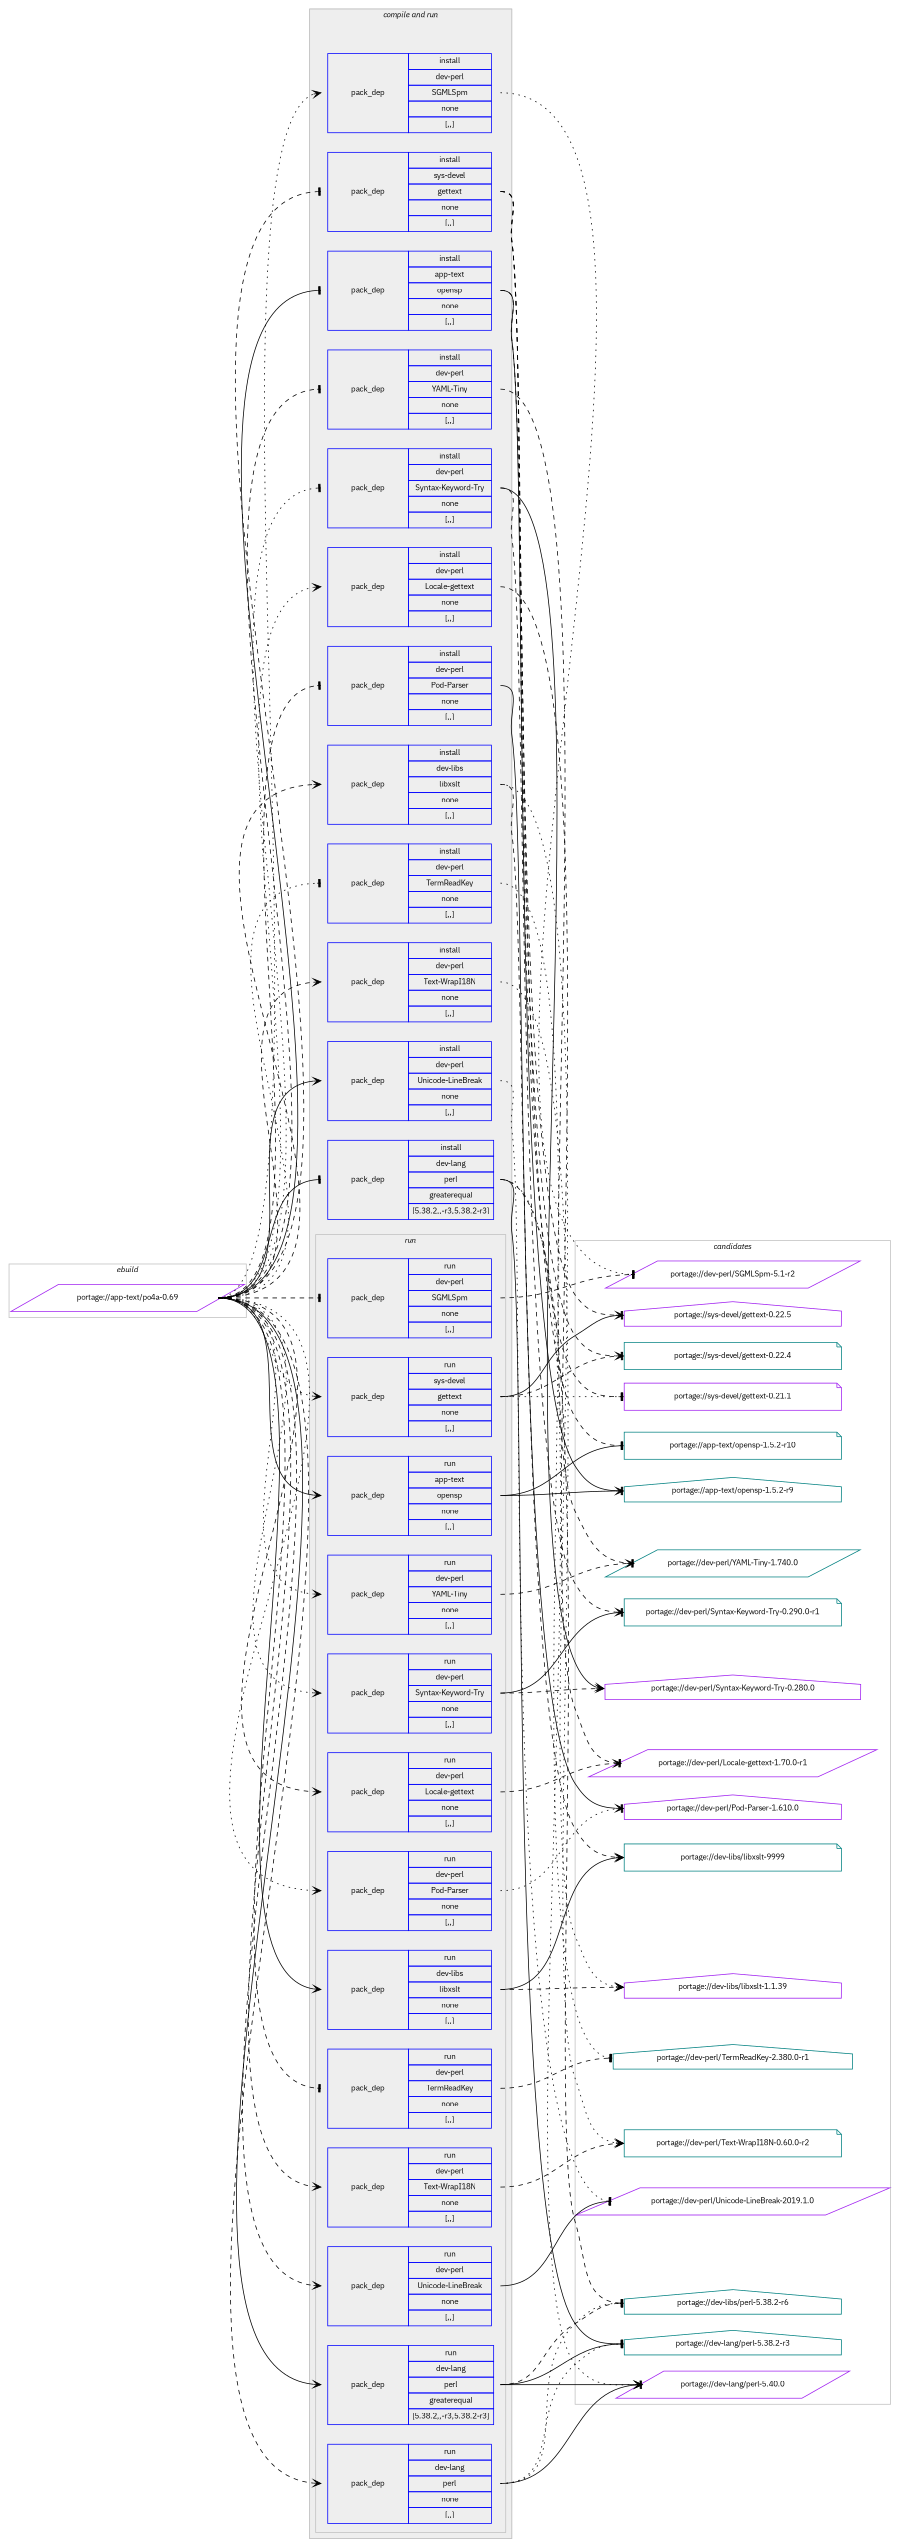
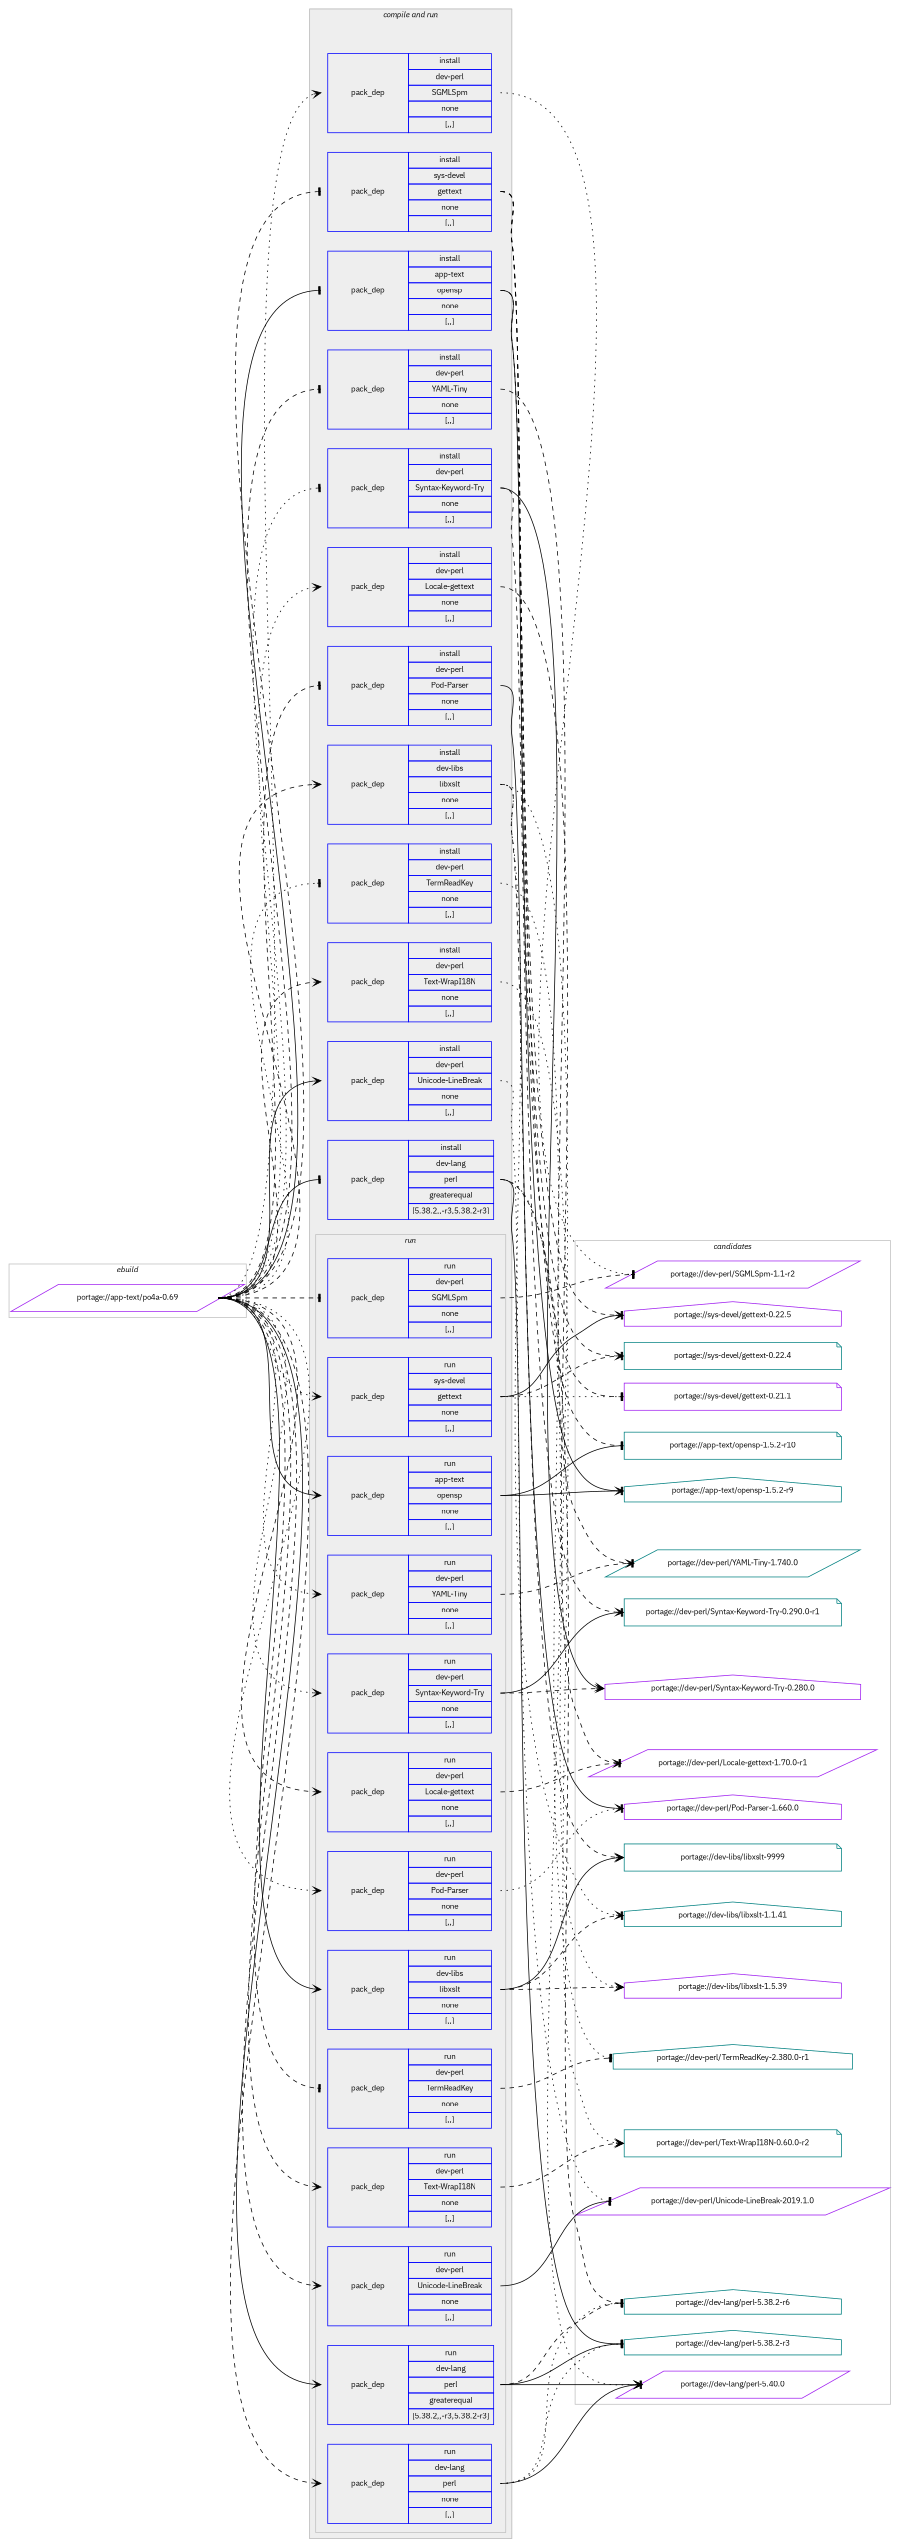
(733, 1275) -> (733, 1275)
(733, 1808) -> (733, 1808)
none -> (733, 1916)
(733, 1987) -> (733, 1987)
(733, 2303) -> (733, 2303)
